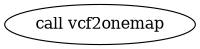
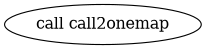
(100, 25) -> (103, 25)
